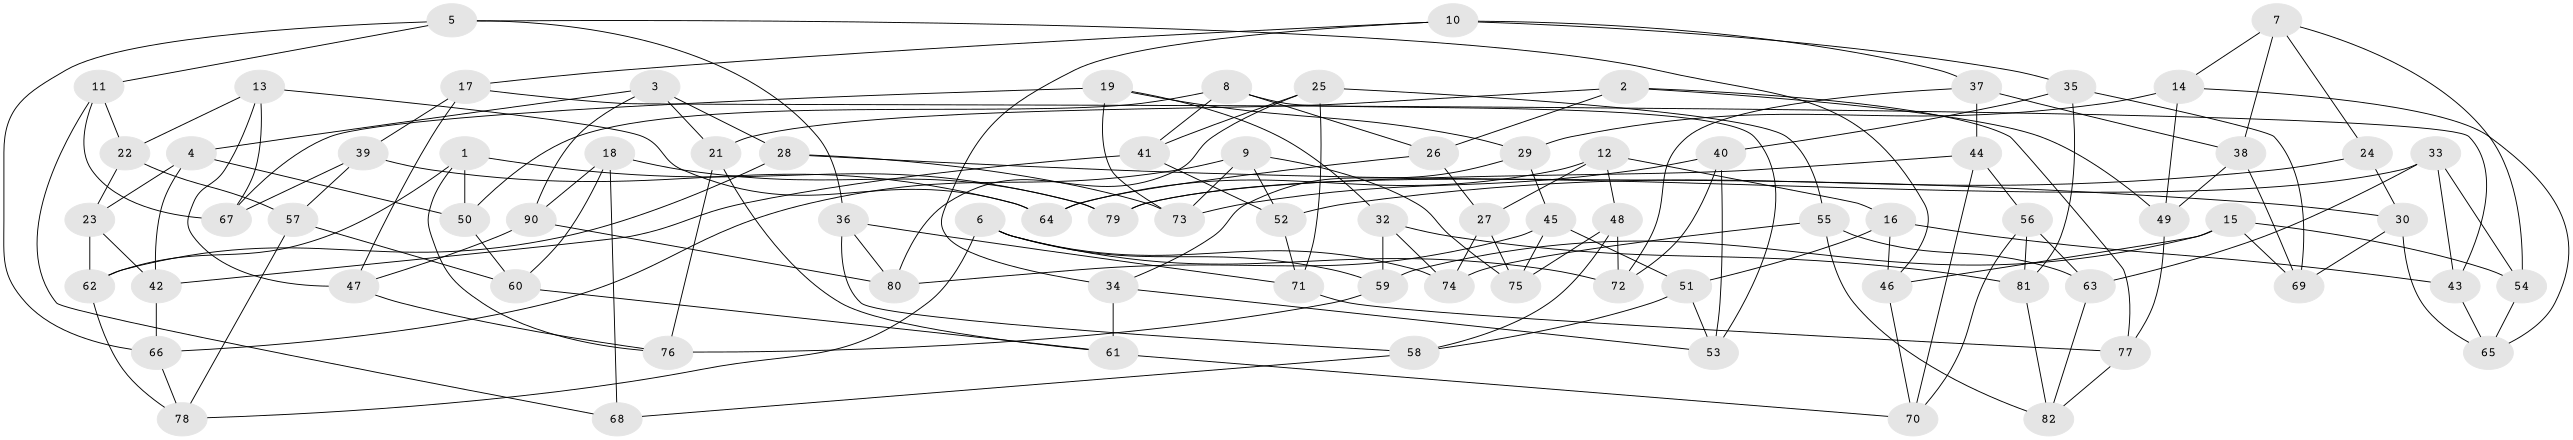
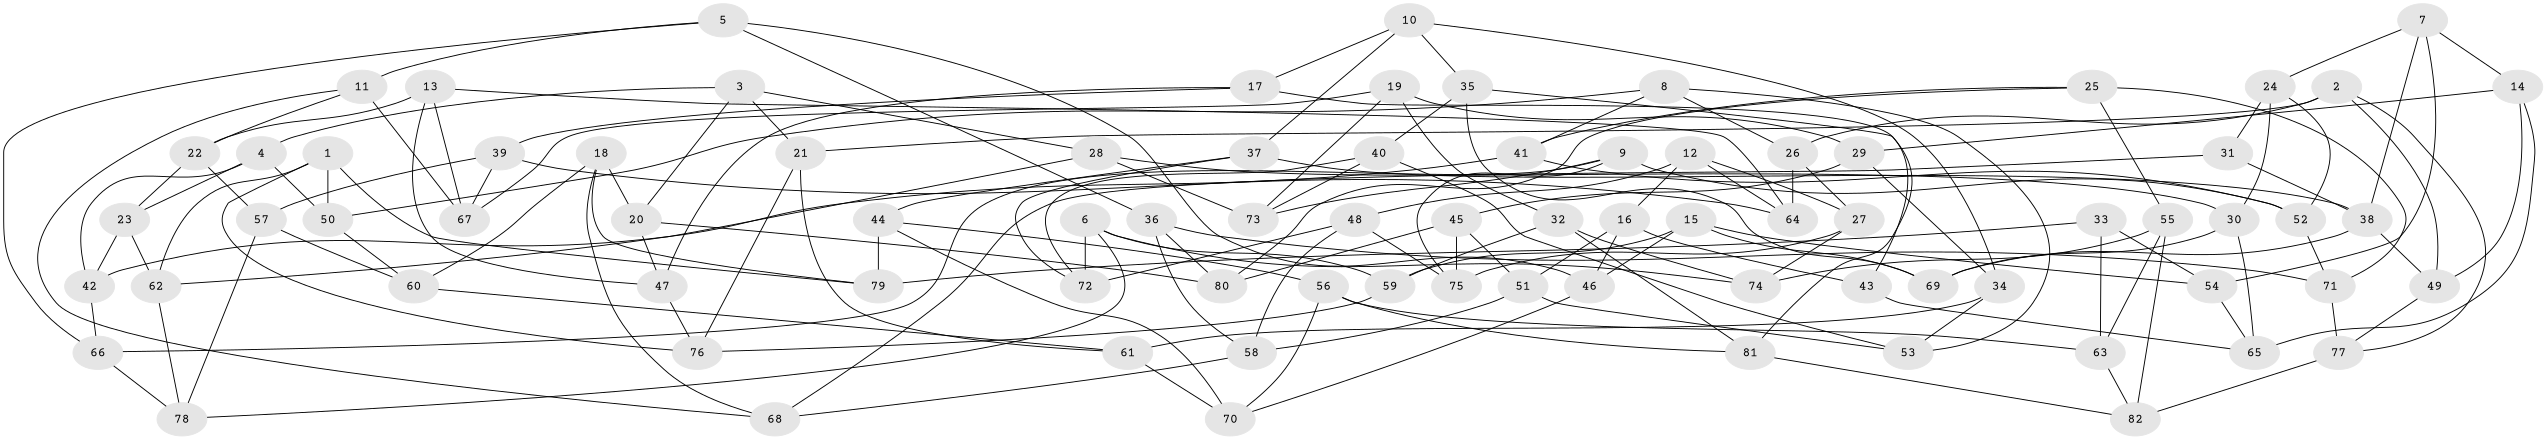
none -> (2228, 153)
(531, 220) -> (636, 220)
(2445, 220) -> none
